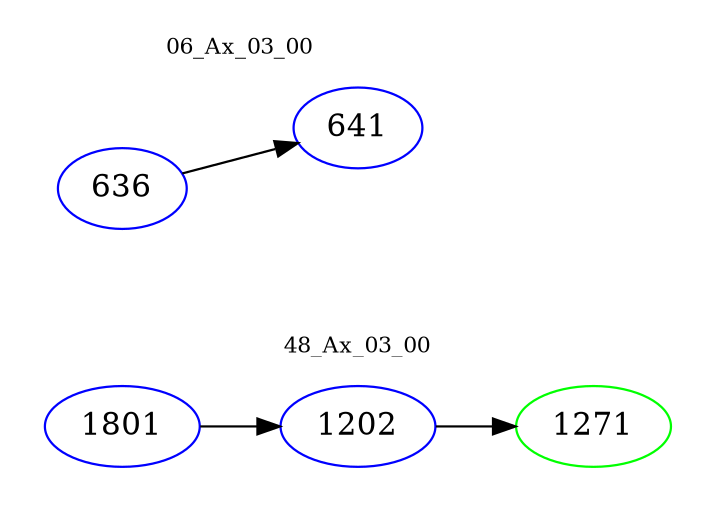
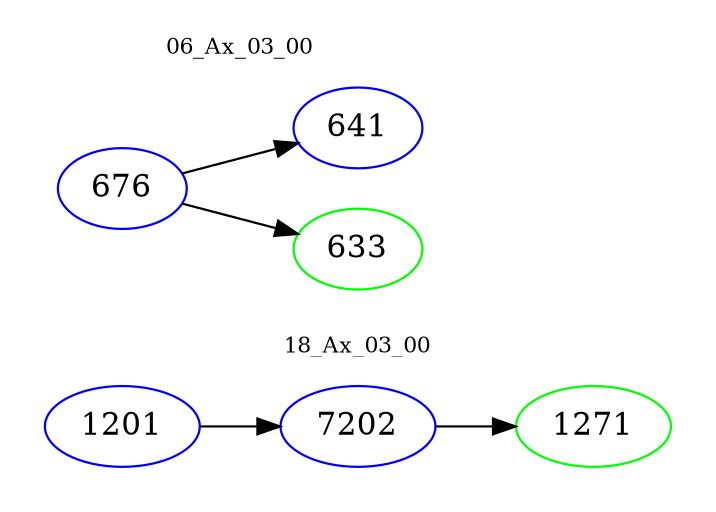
(122, 189) -> (122, 189)
none -> (358, 249)
(358, 347) -> (358, 347)
(122, 426) -> (122, 426)
(358, 426) -> (358, 426)
